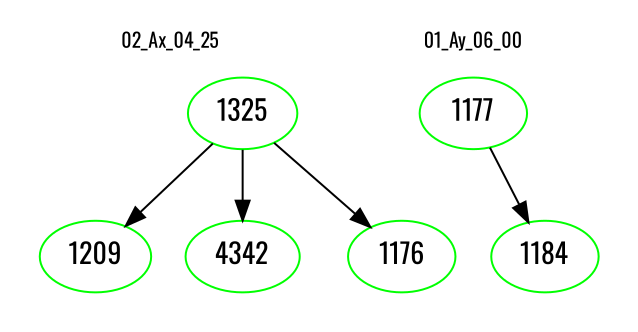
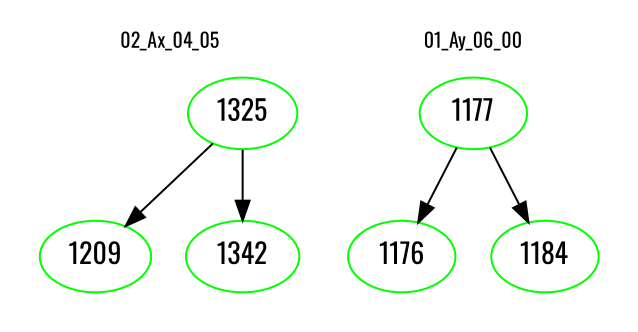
(170, 43) -> (170, 43)
(302, 168) -> (442, 176)
(243, 257) -> (243, 257)
